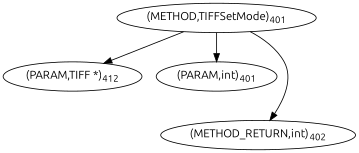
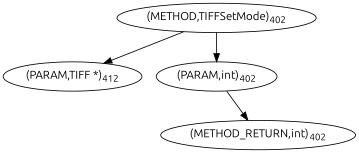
(278, 17) -> (278, 17)
(286, 66) -> (235, 102)
(248, 75) -> (248, 75)
